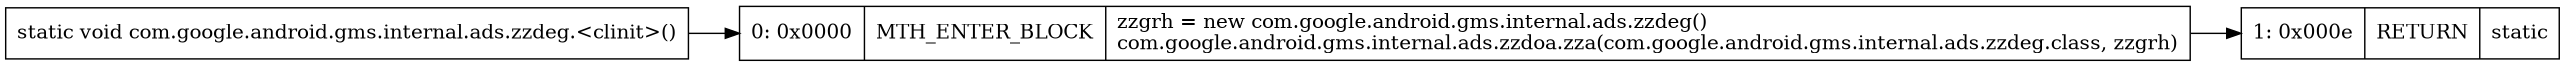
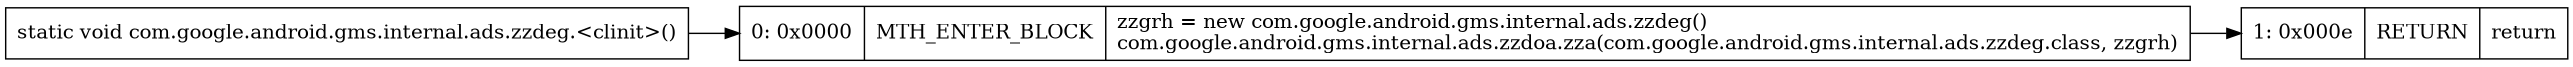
(2520, 33) -> (2524, 33)
